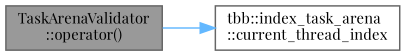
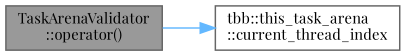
(308, 28) -> (308, 28)
